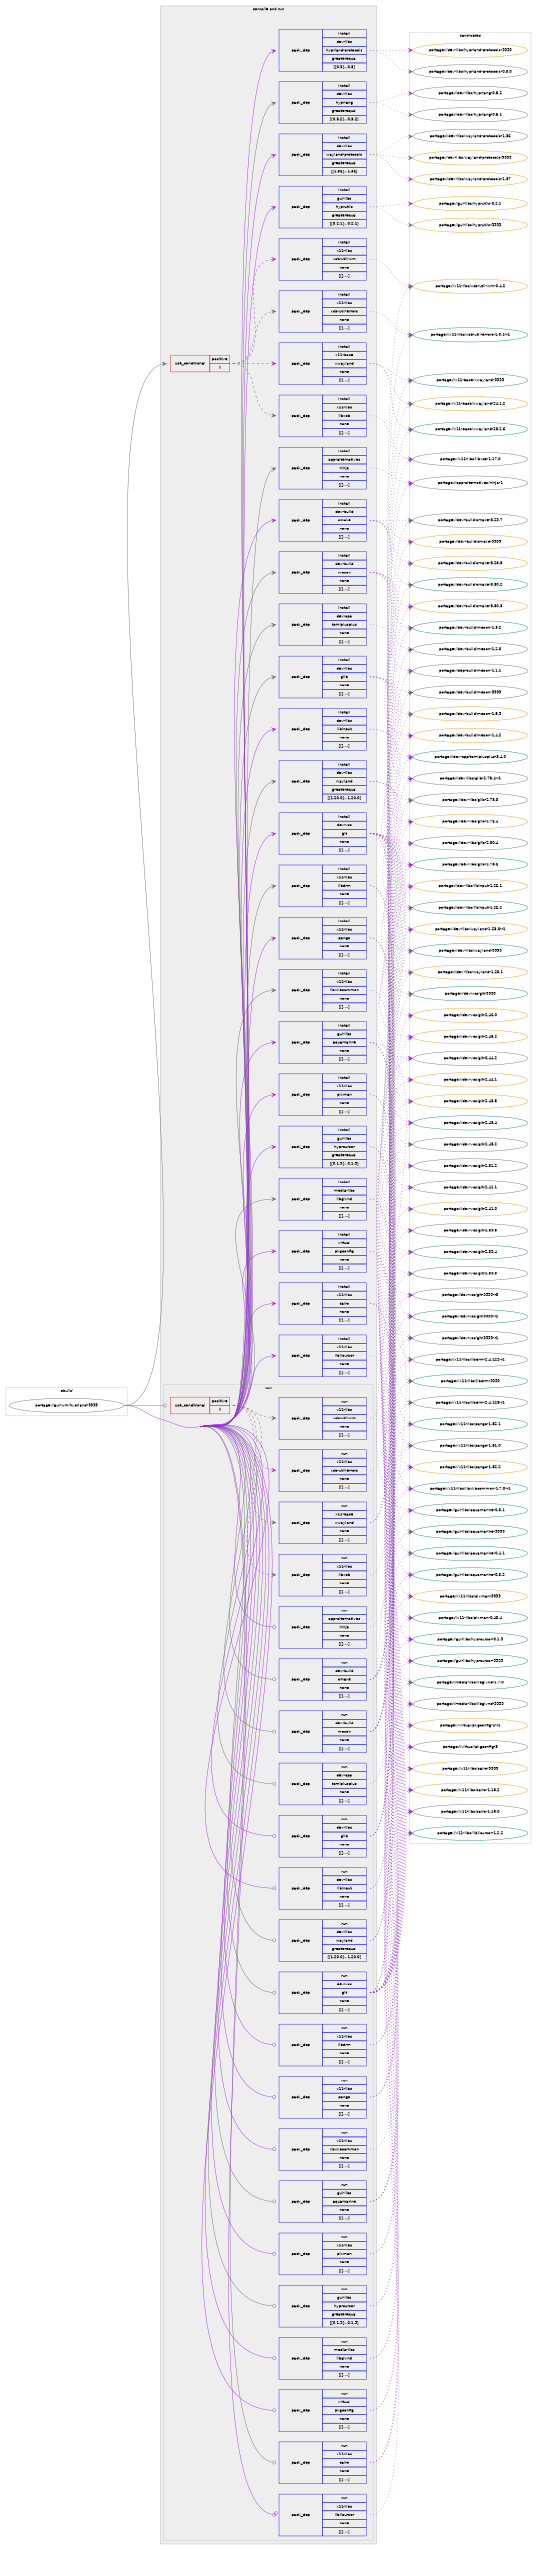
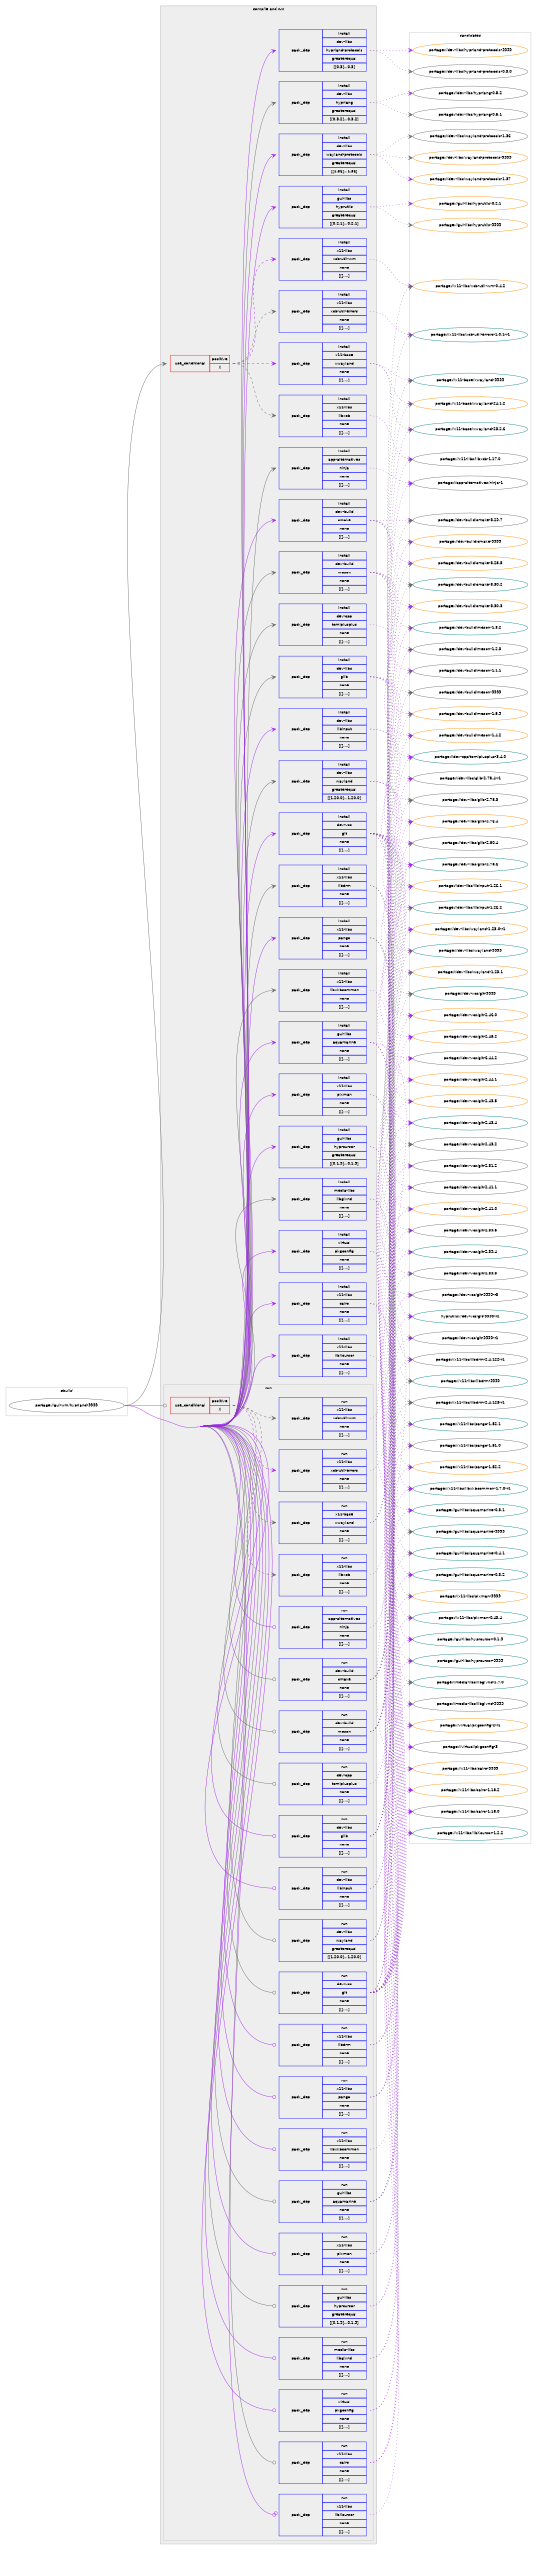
(470, 671) -> (470, 671)
(470, 1317) -> (470, 1317)
